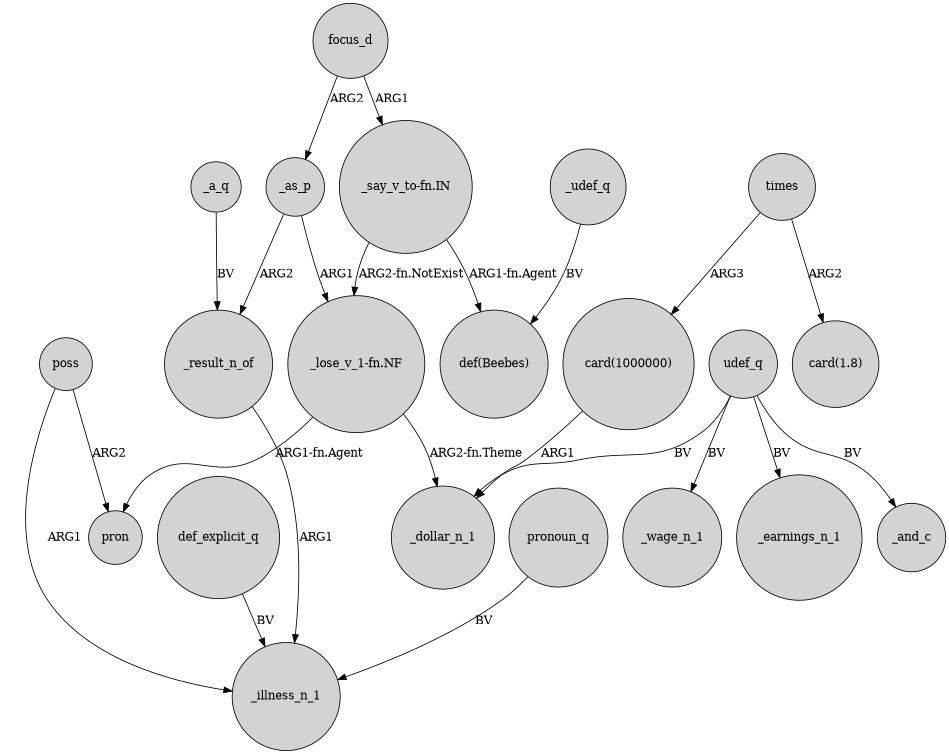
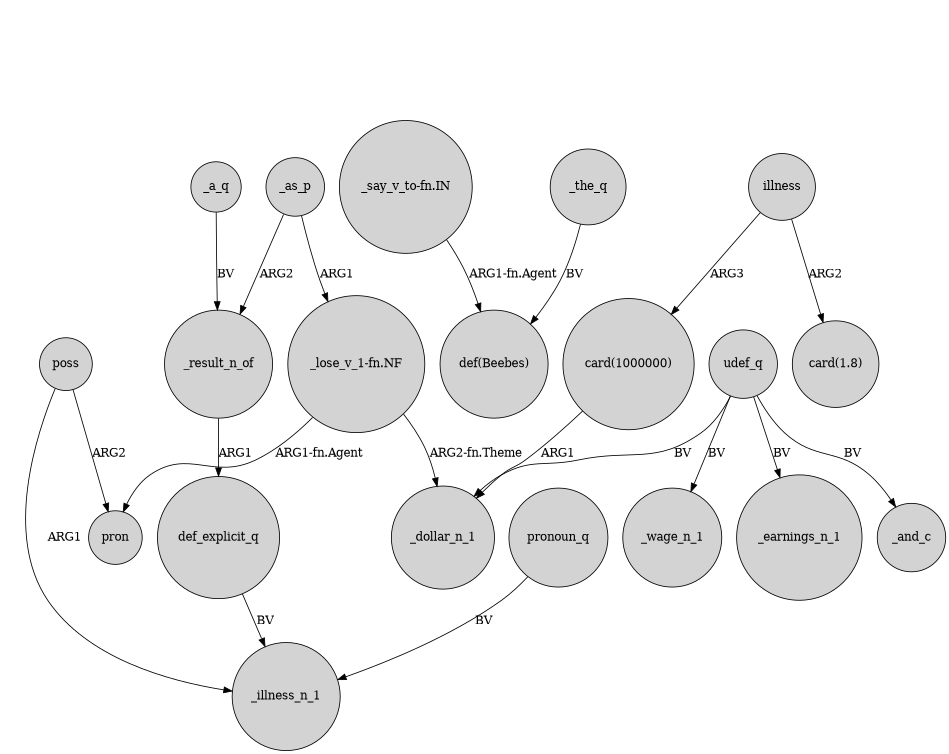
(351, 41) -> none
(588, 187) -> (588, 187)
(782, 187) -> (782, 187)
(360, 264) -> none
(295, 516) -> (219, 443)
